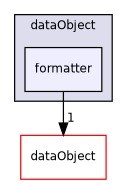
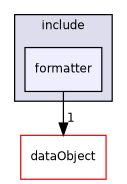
(63, 26) -> (63, 26)
